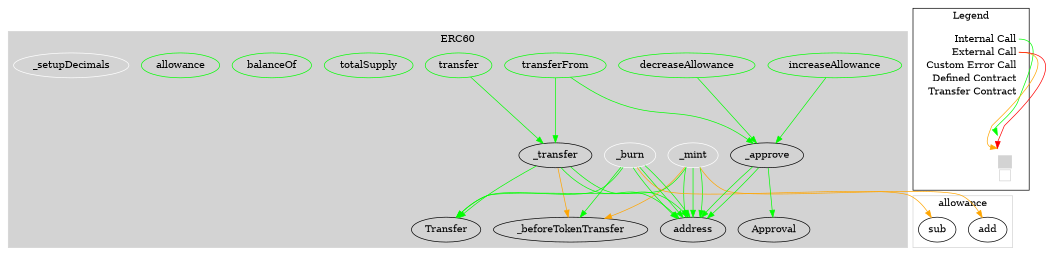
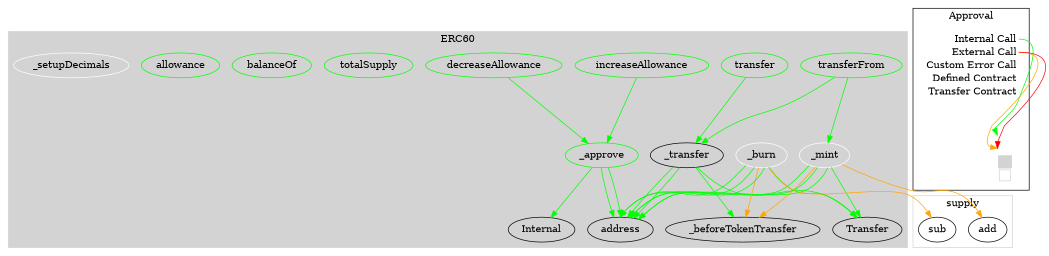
(971, 16) -> (971, 16)
(658, 112) -> (839, 107)
(767, 155) -> (602, 155)
(562, 189) -> (711, 187)
(595, 198) -> (753, 189)
(963, 204) -> (963, 204)
(774, 230) -> (542, 230)
